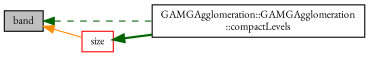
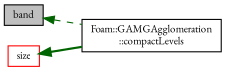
(258, 21) -> (152, 36)
(68, 33) -> none
